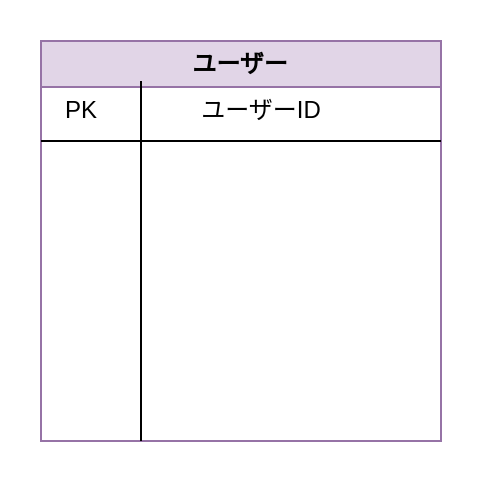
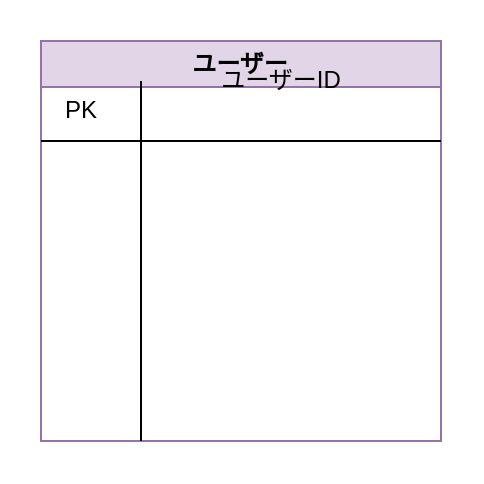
(261, 111) -> (281, 81)
